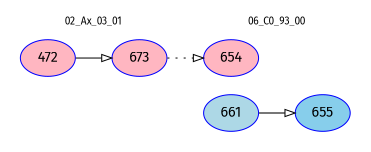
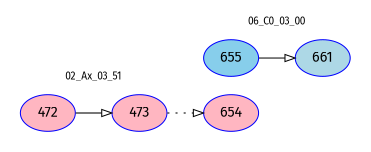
(94, 22) -> (94, 77)
(277, 22) -> (277, 22)
(139, 58) -> (139, 113)
(272, 113) -> (272, 58)
